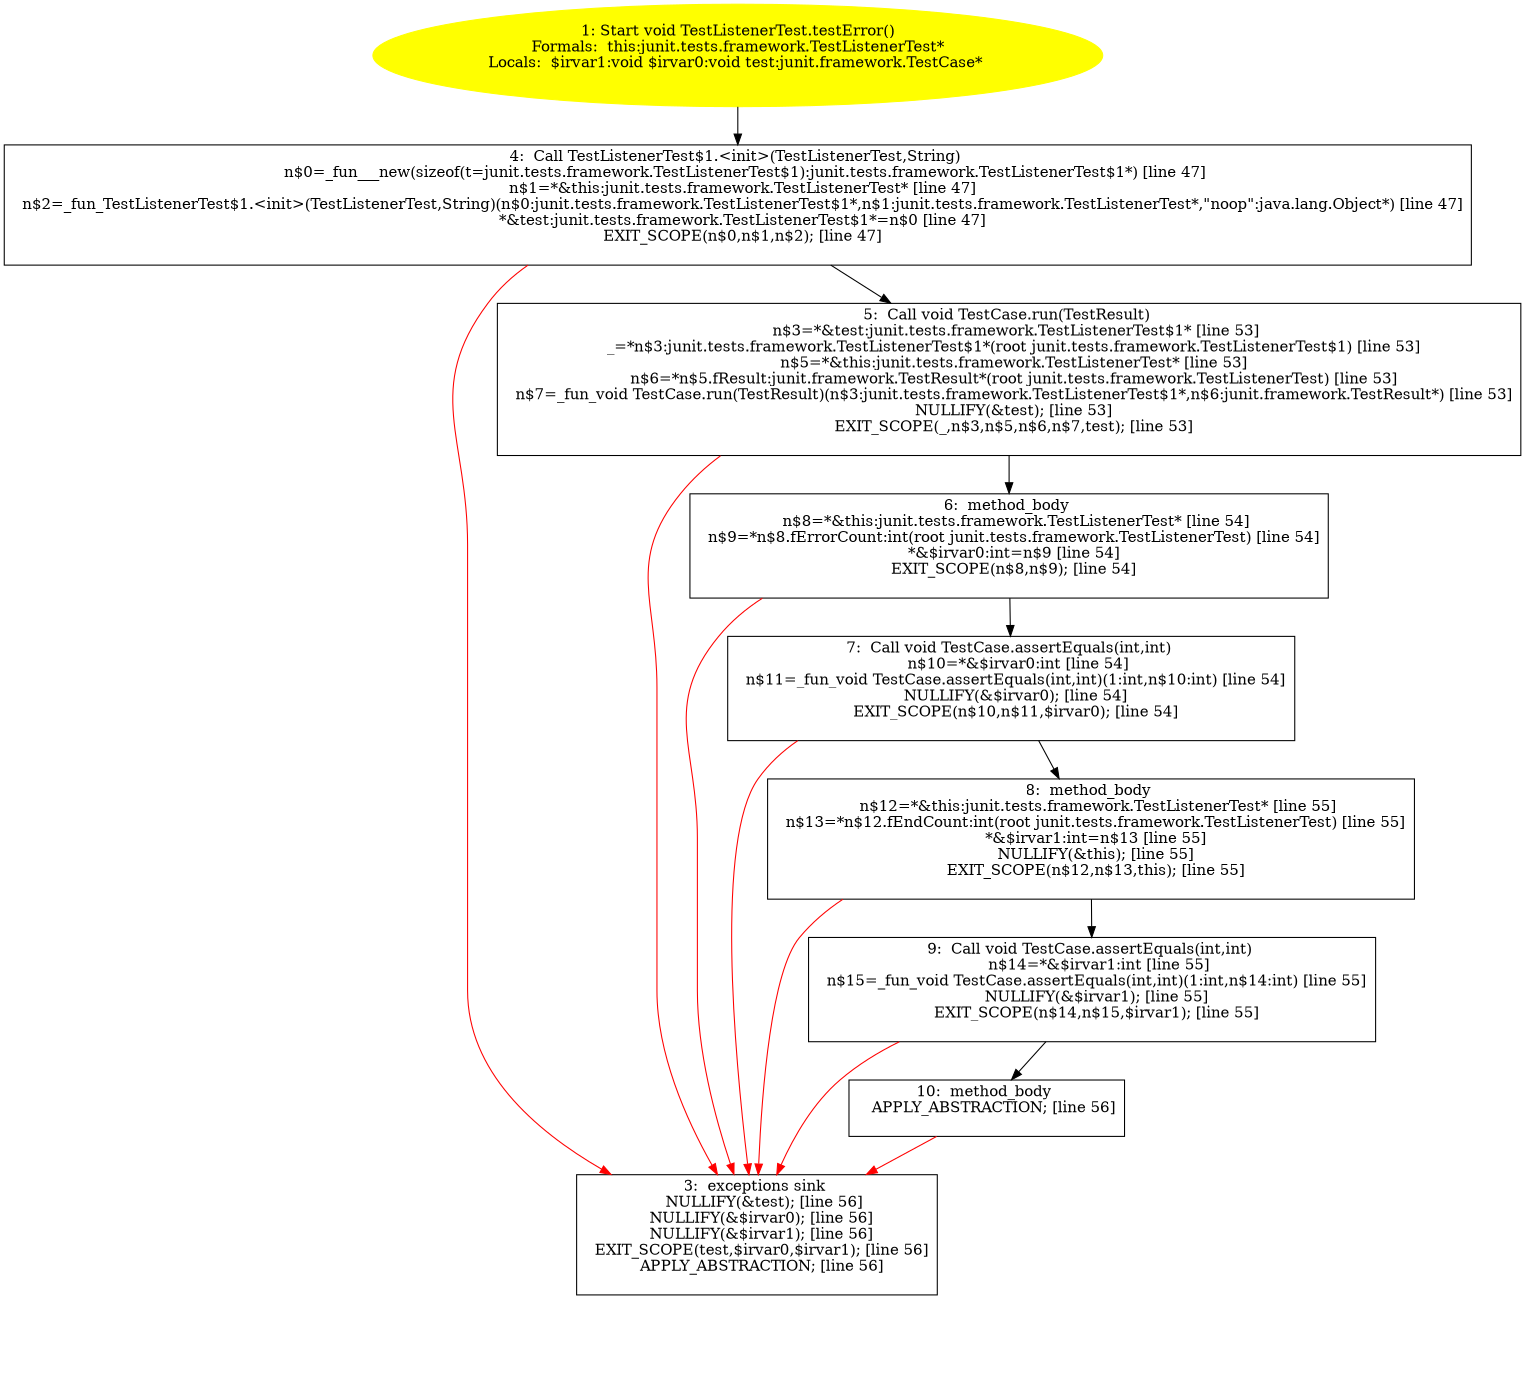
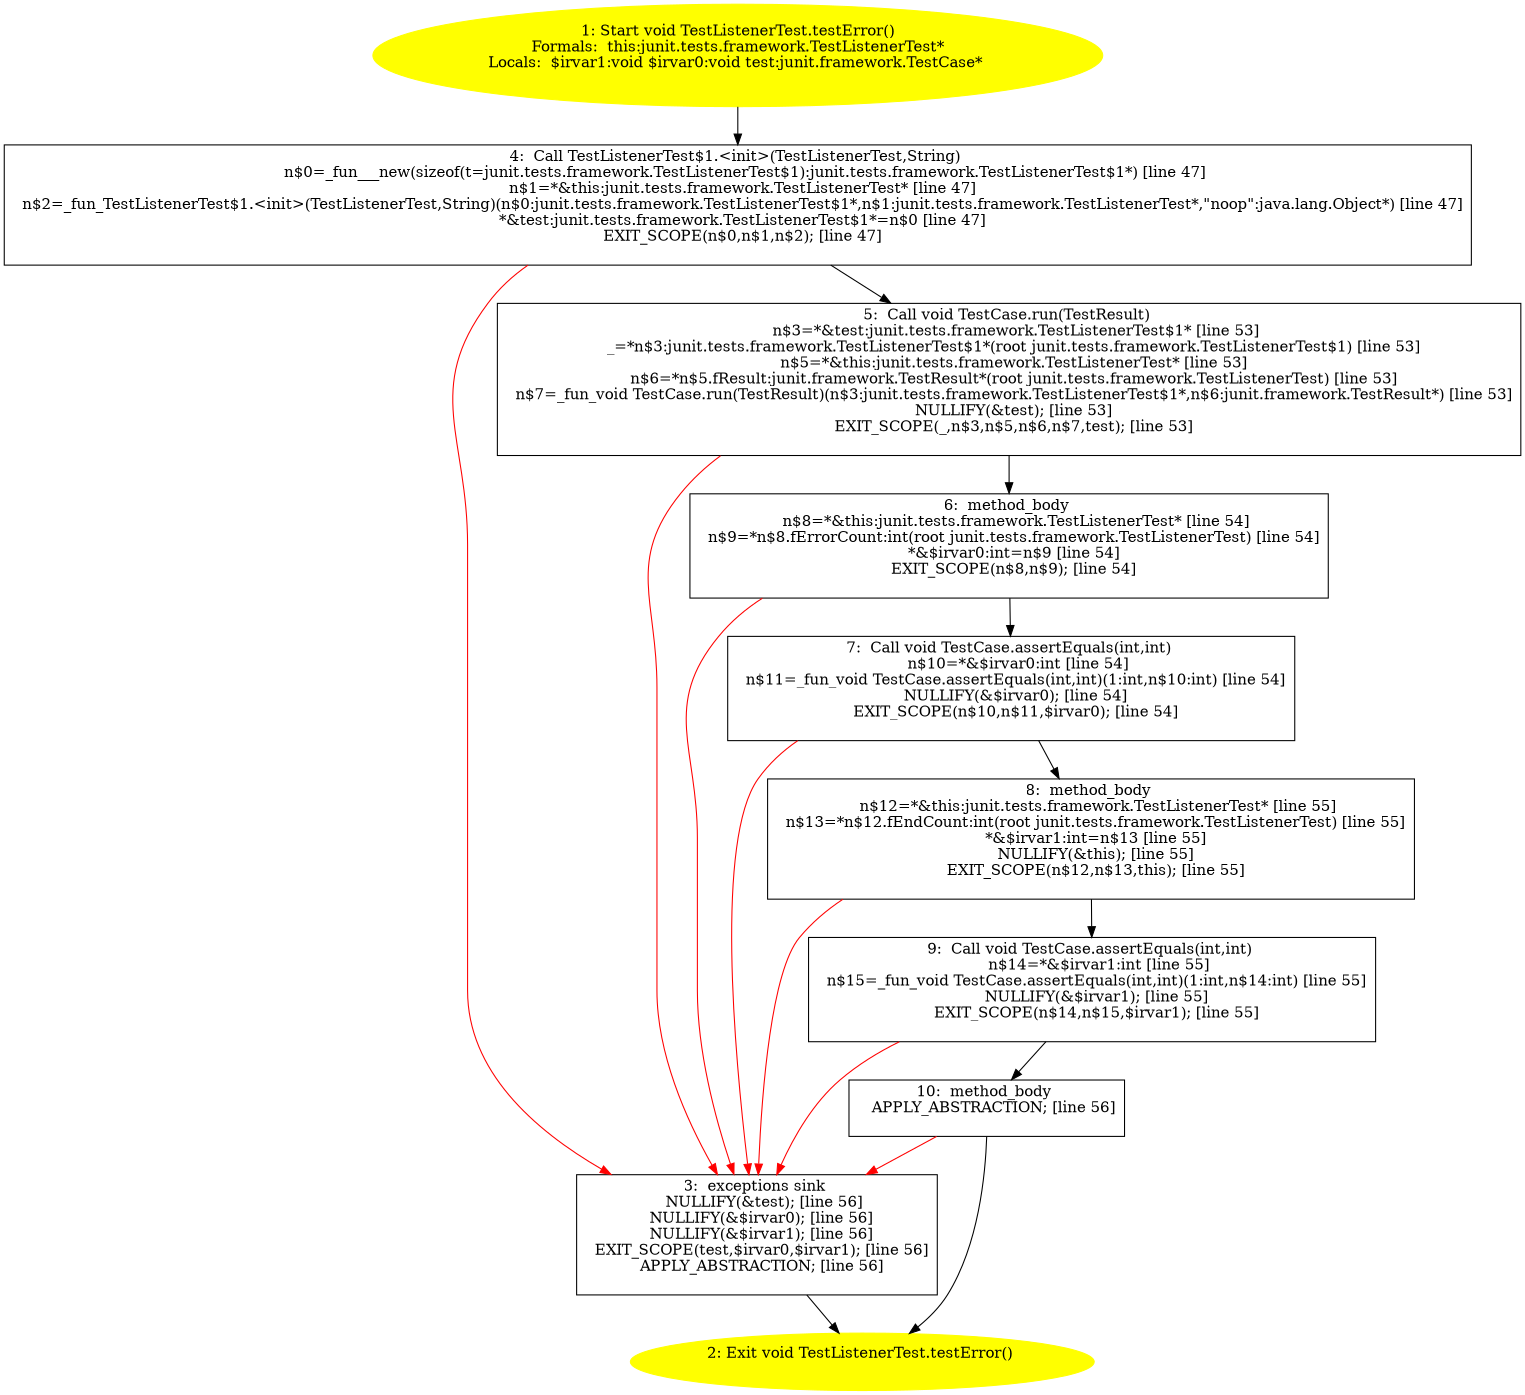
none -> (862, 1362)
